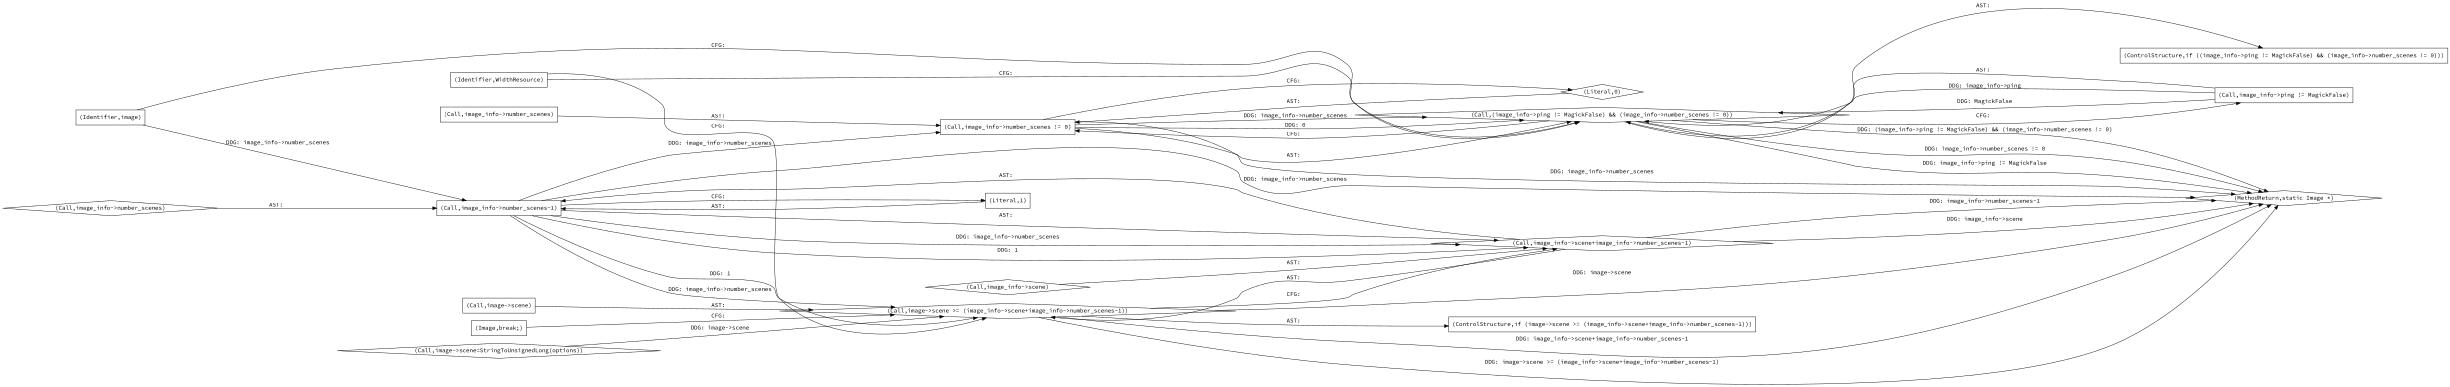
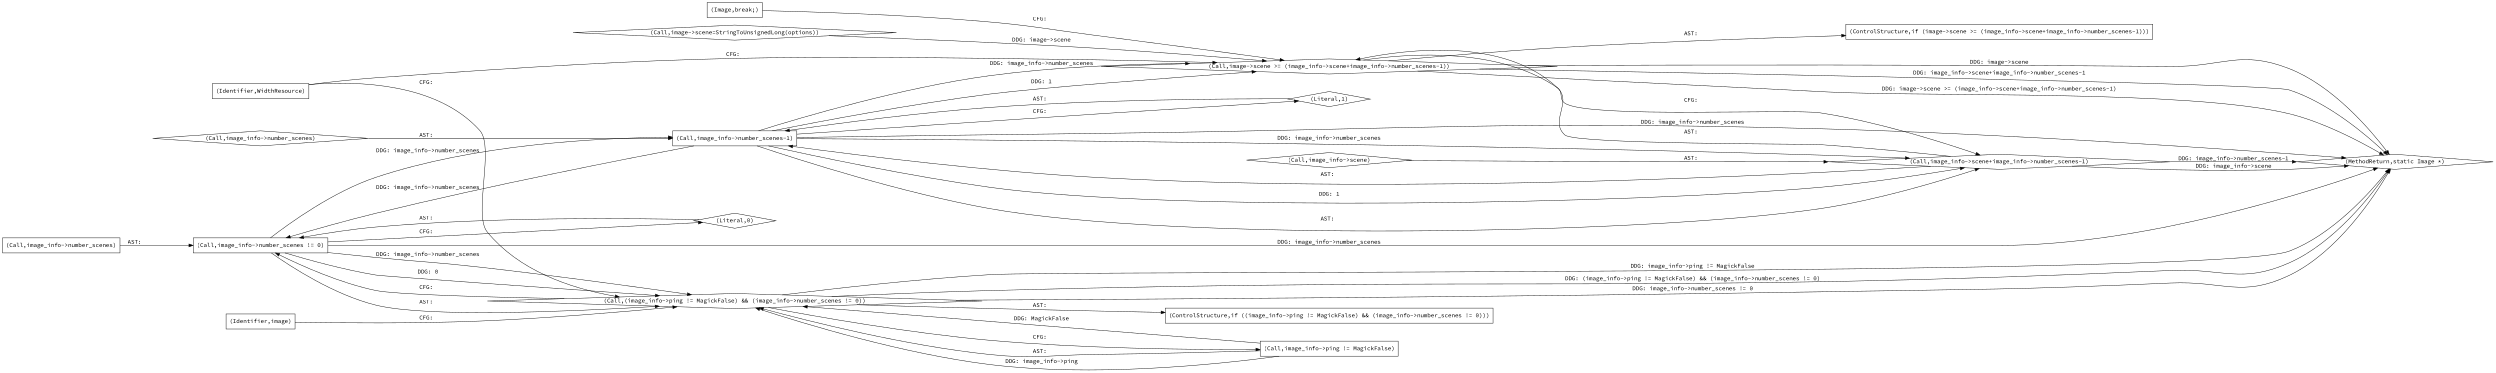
(303, 162) -> (460, 156)
(1008, 201) -> (1329, 99)
(499, 306) -> none
